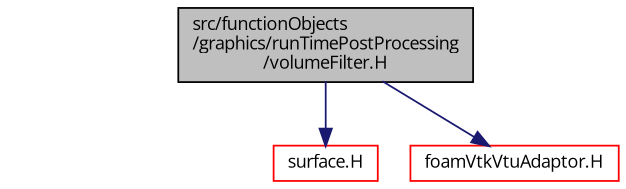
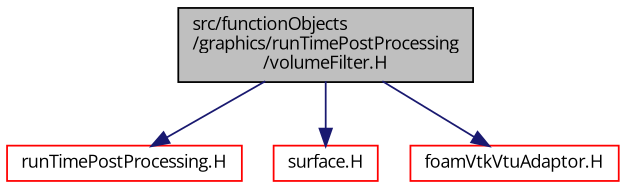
none -> (124, 163)
